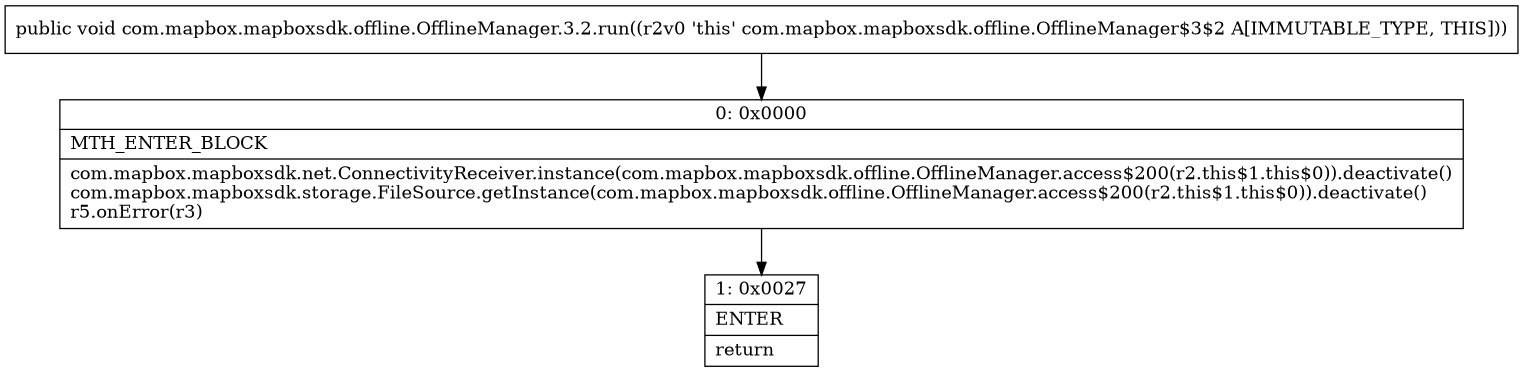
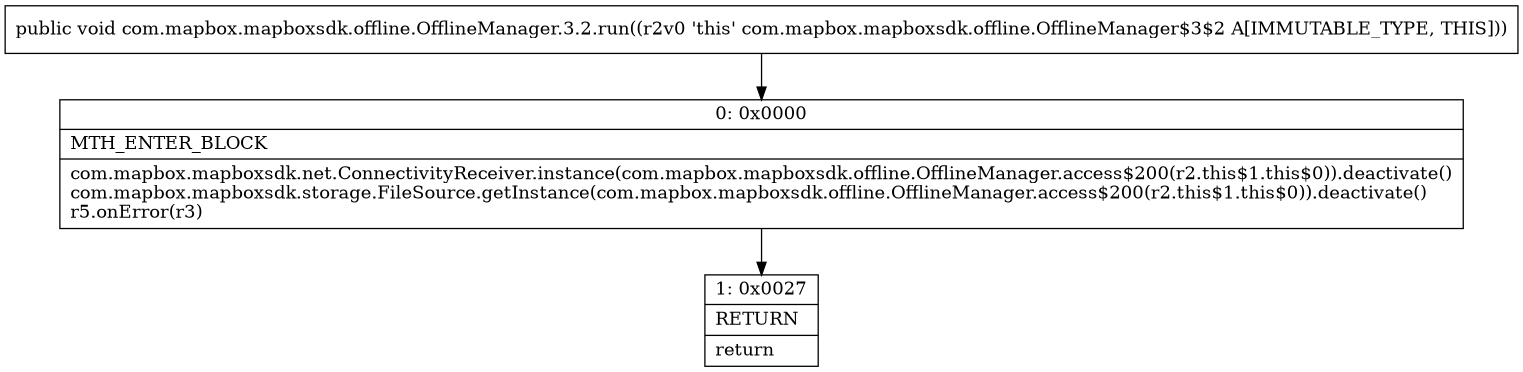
(749, 319) -> (757, 319)
